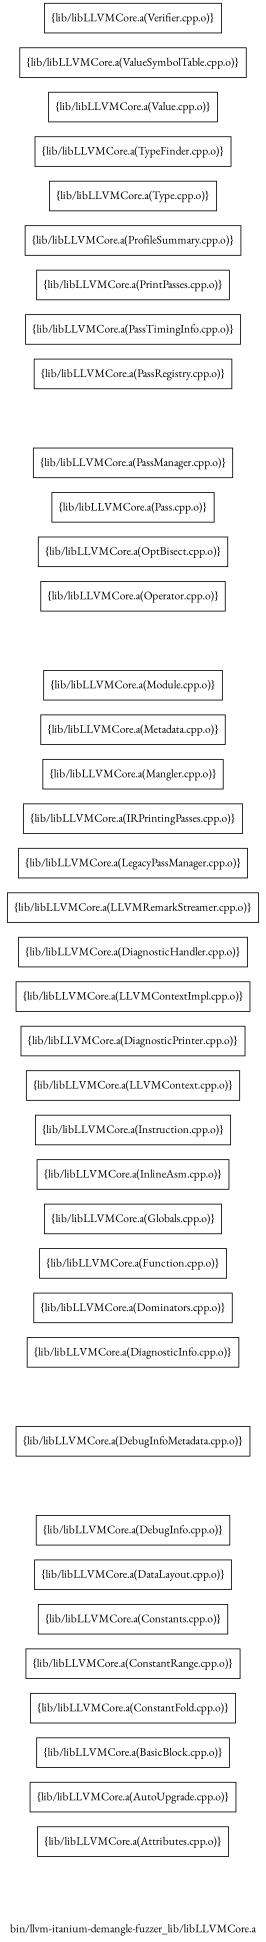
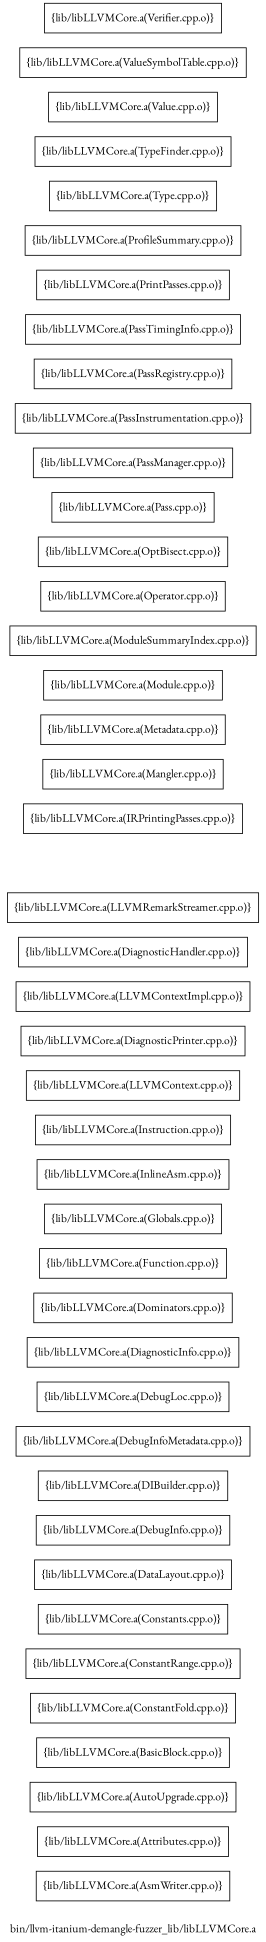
none -> (133, 418)
none -> (133, 641)
(133, 863) -> none
none -> (133, 1397)
none -> (133, 1486)
none -> (133, 1886)
